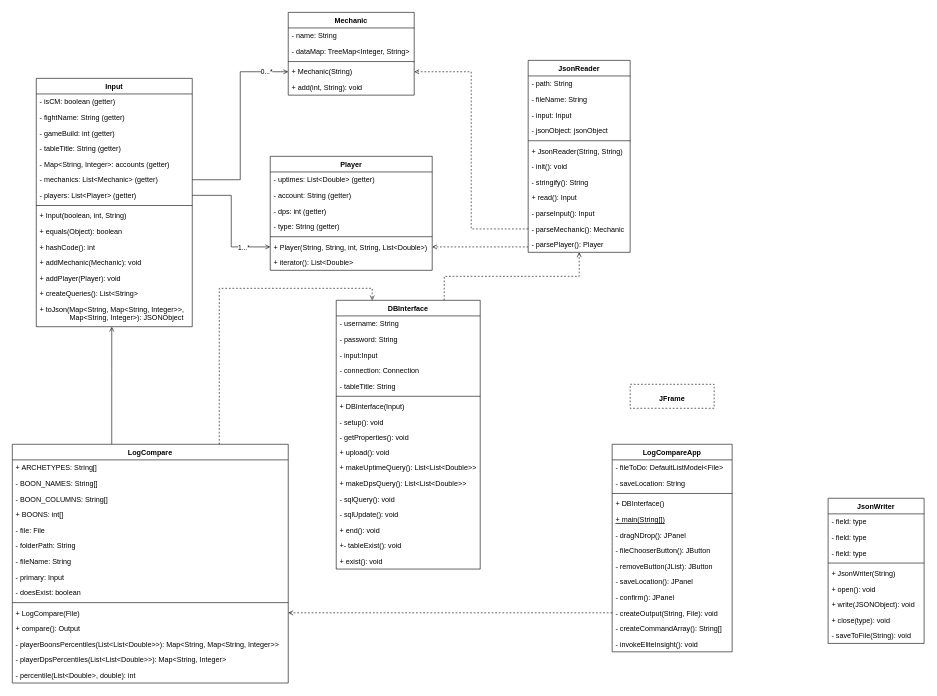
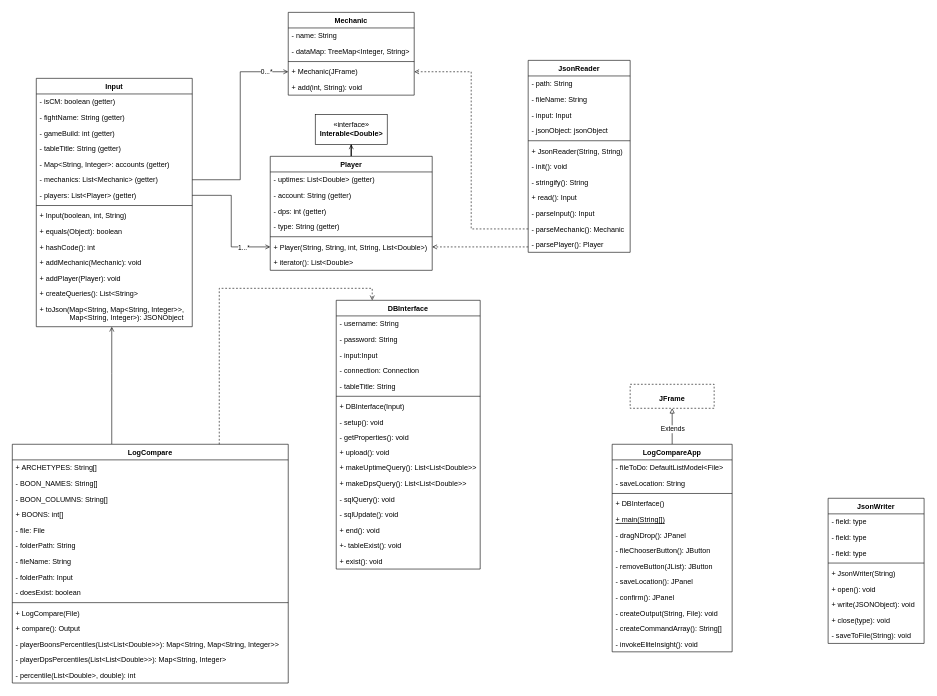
(325, 72) -> (326, 72)
none -> (351, 129)
none -> (351, 149)
(510, 276) -> none
none -> (672, 429)
(44, 577) -> (50, 577)
(450, 613) -> none
